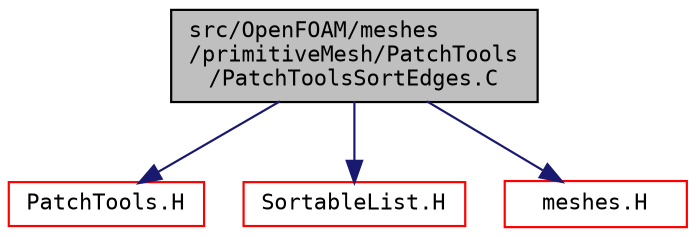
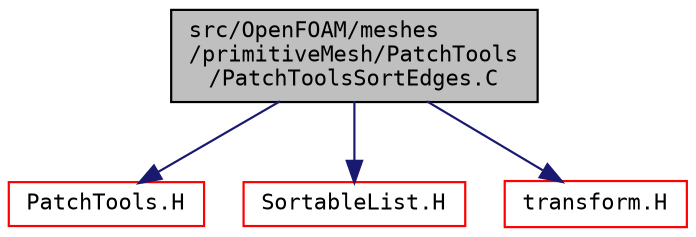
(596, 204) -> (596, 204)
